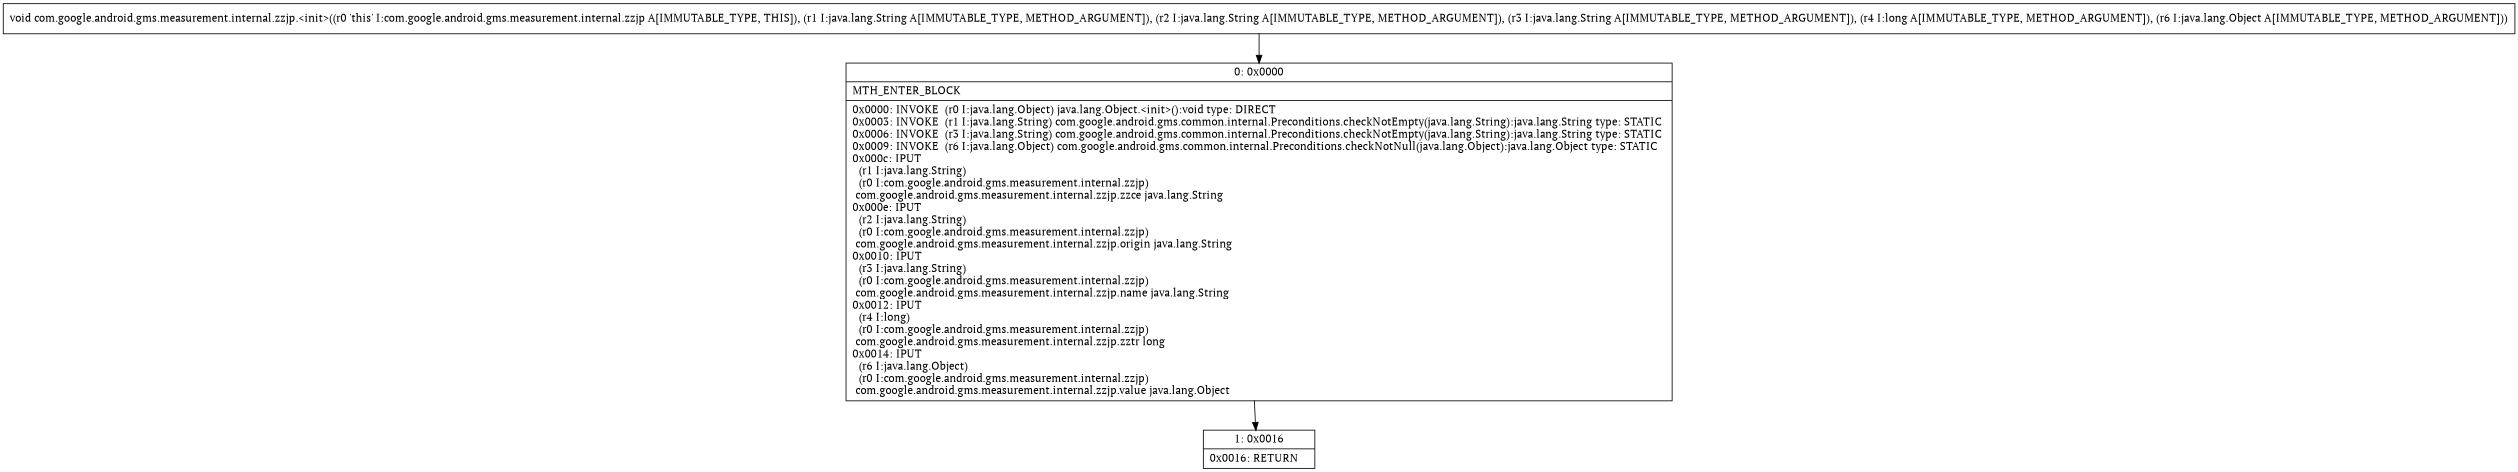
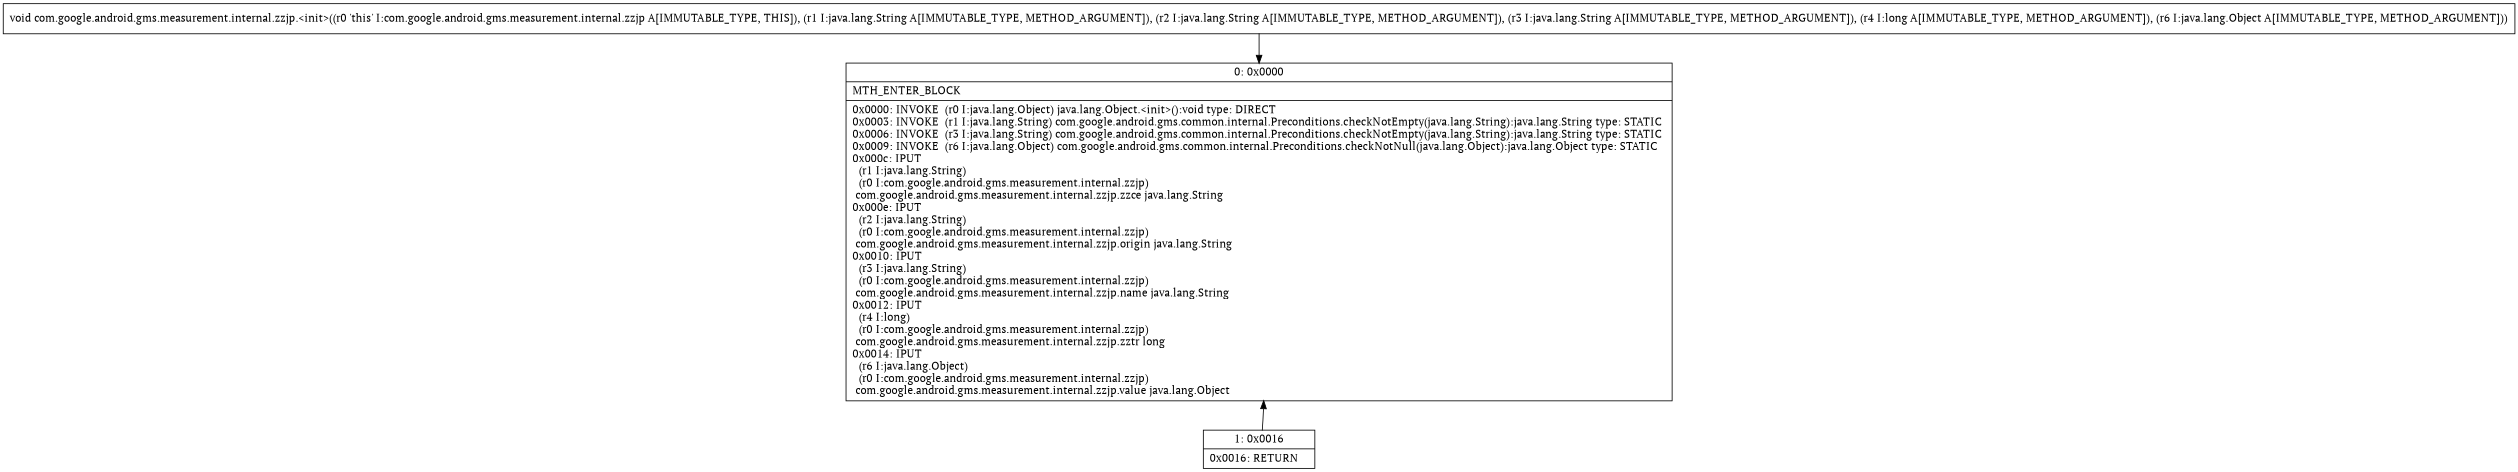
(1255, 411) -> (1263, 420)
